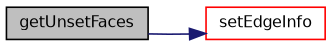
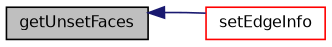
(169, 34) -> (185, 13)
